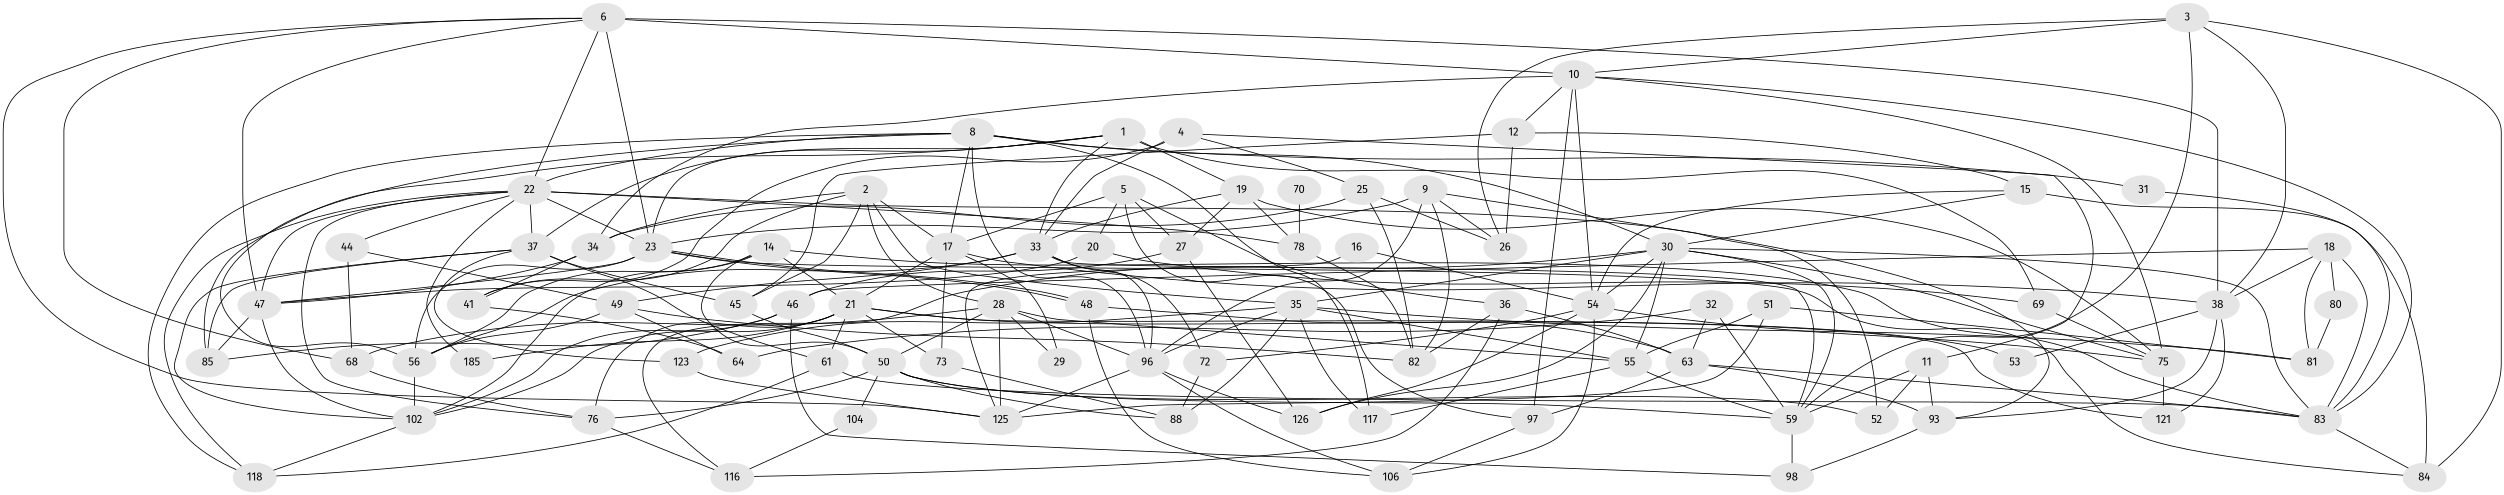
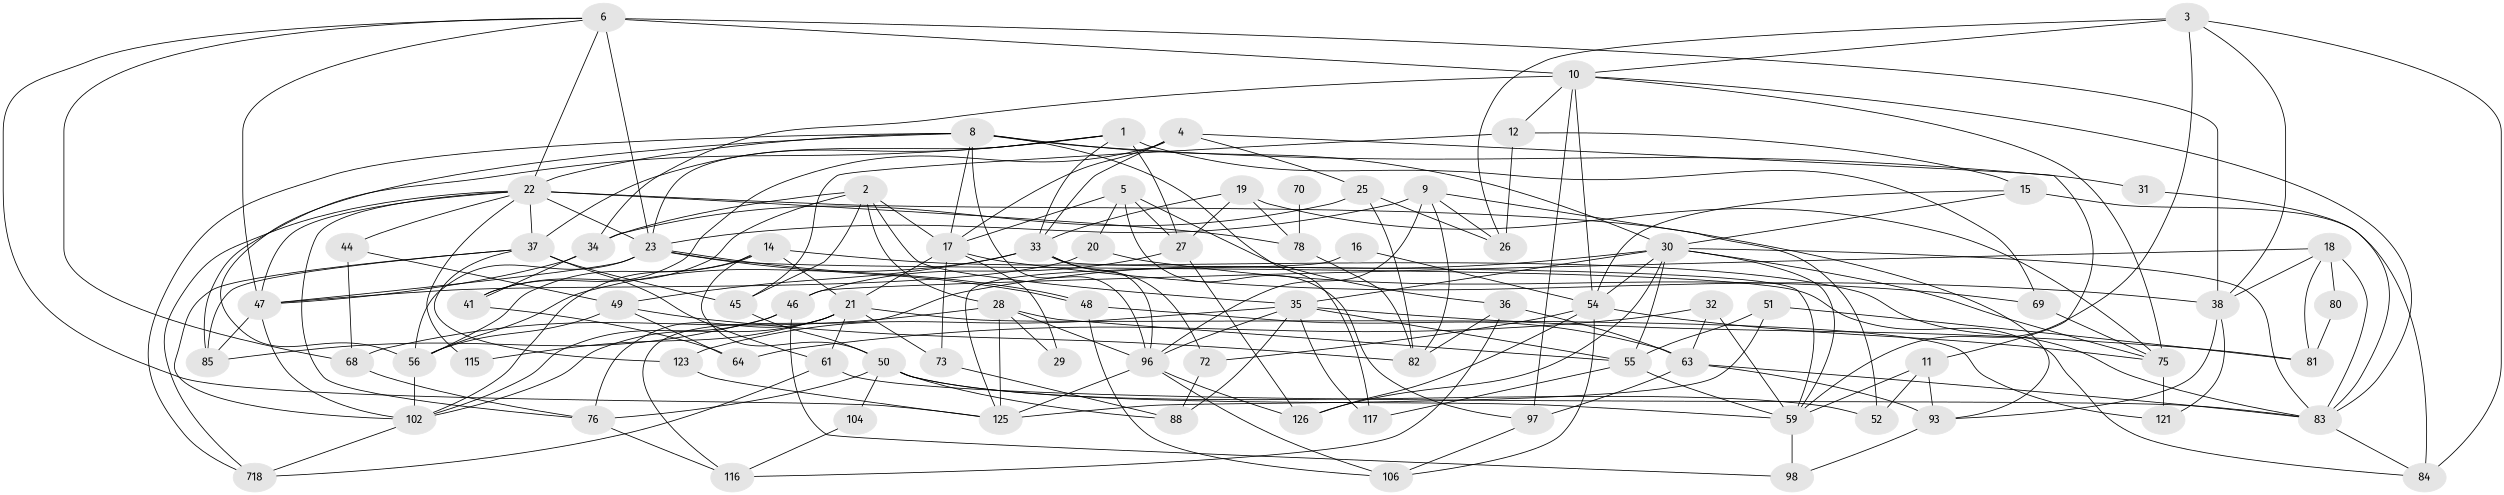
(1183, 161) -> (1158, 188)
none -> (1059, 179)
(954, 328) -> none
(472, 363) -> (472, 363)
(2015, 363) -> none
(255, 478) -> (255, 478)
